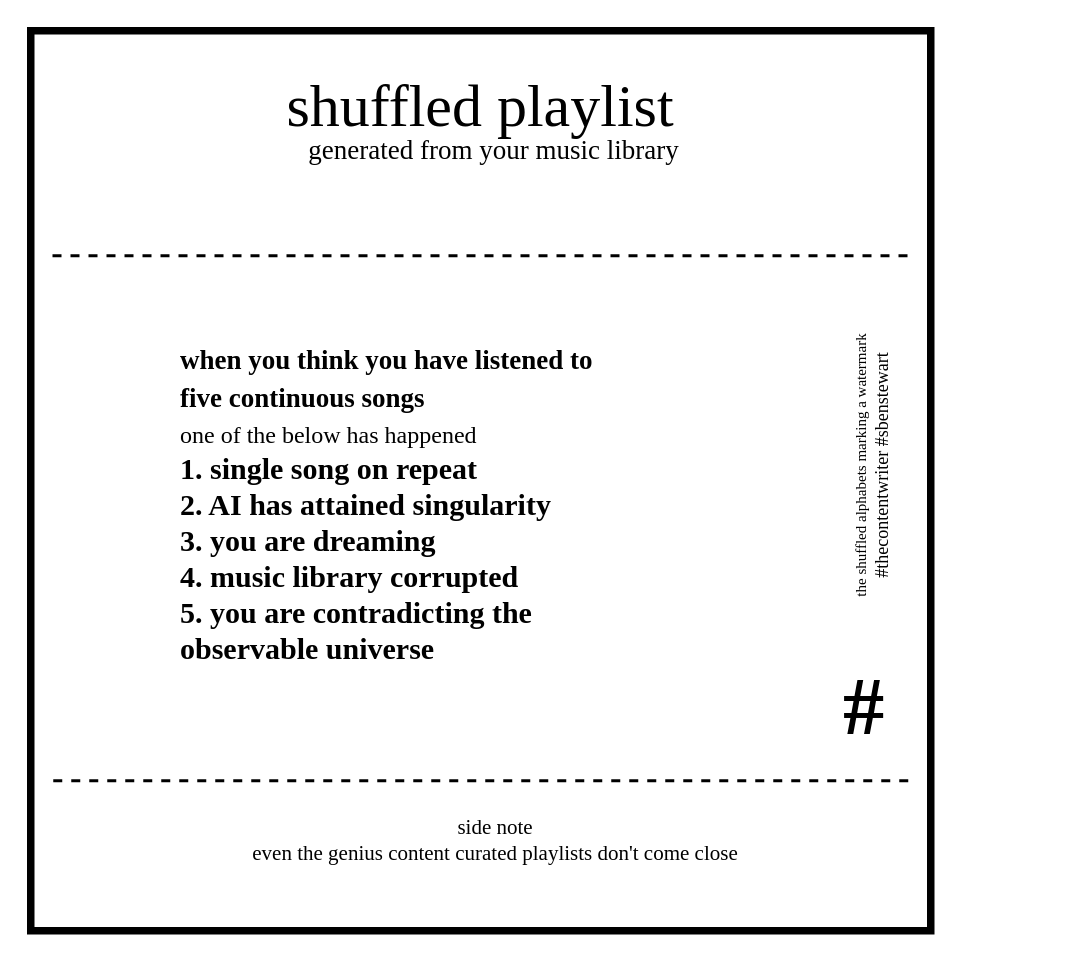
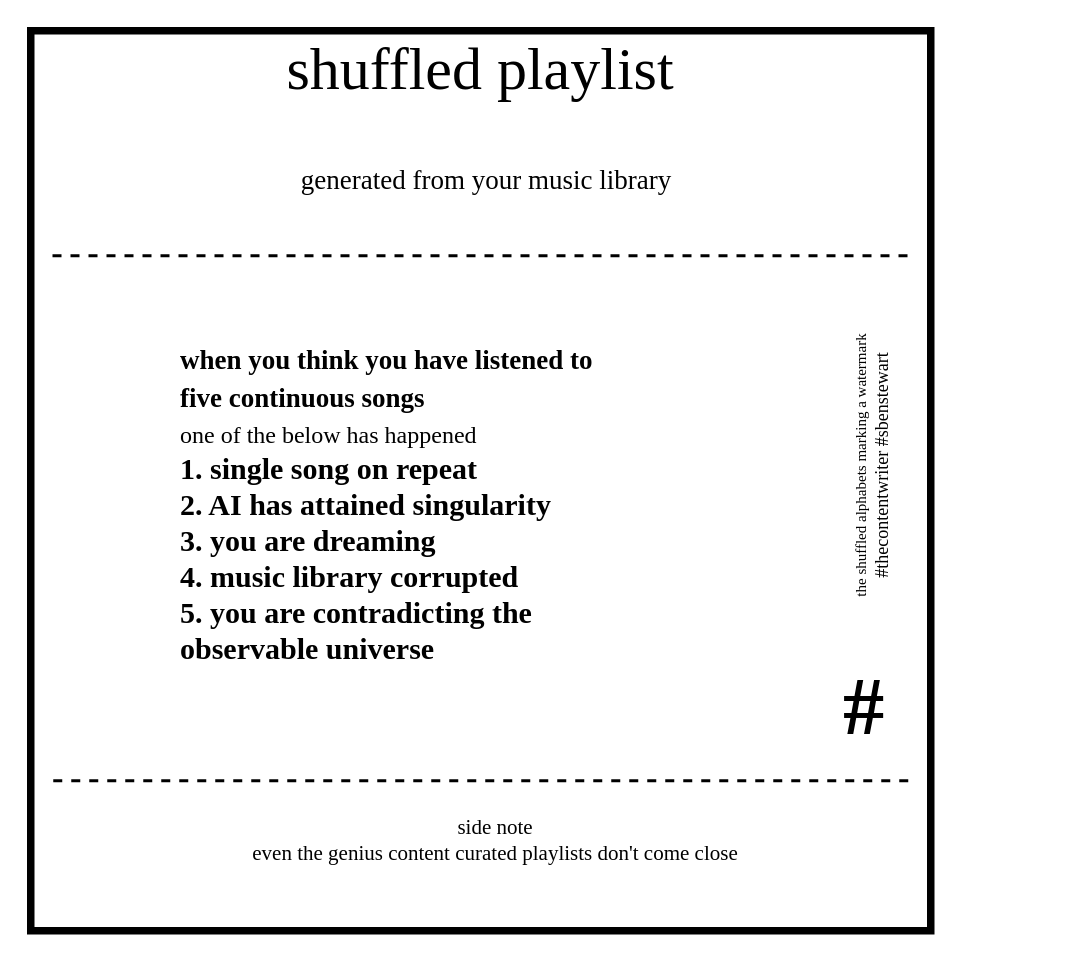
(481, 106) -> (481, 68)
(494, 151) -> (487, 181)
